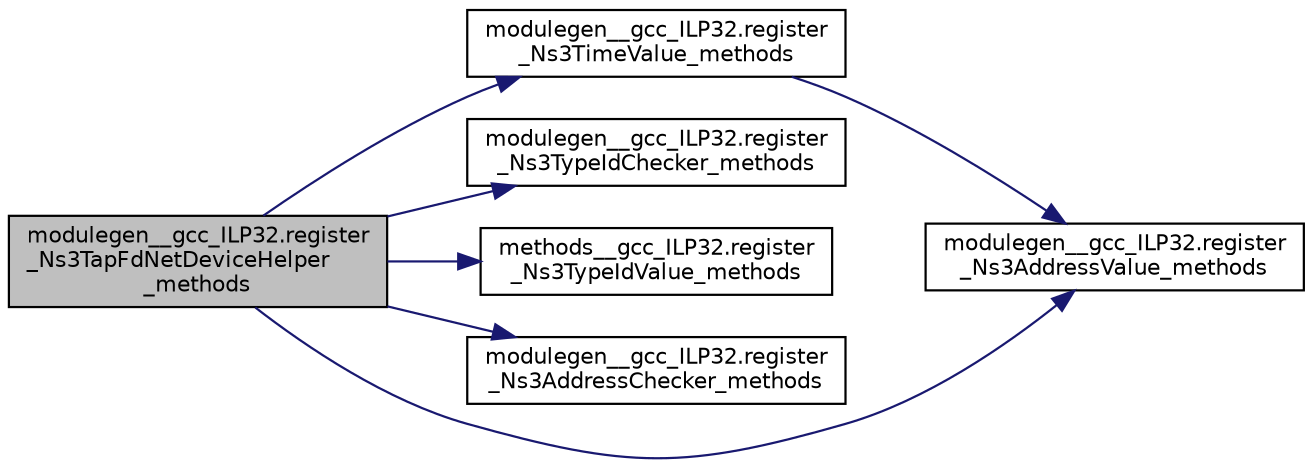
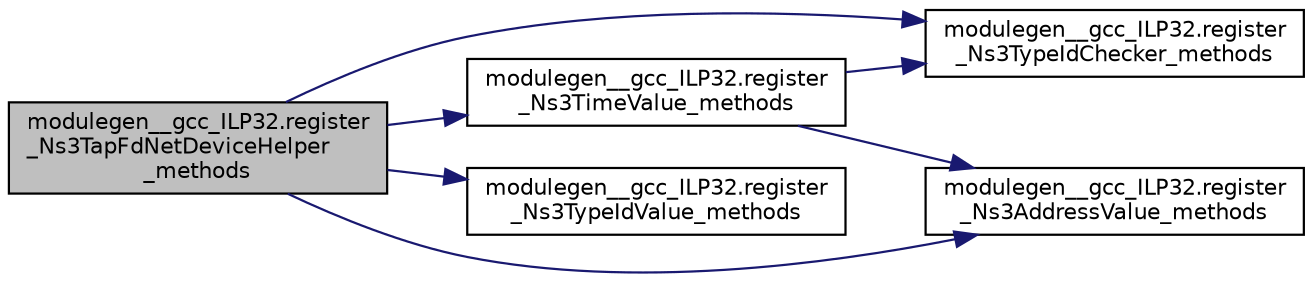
none -> (874, 69)
(656, 261) -> (656, 201)
(656, 370) -> none
